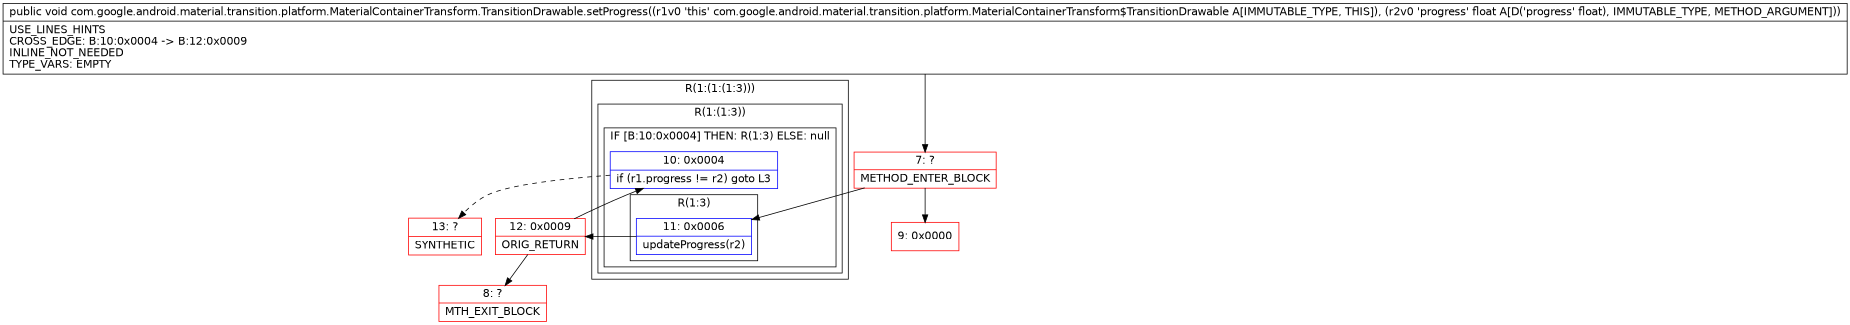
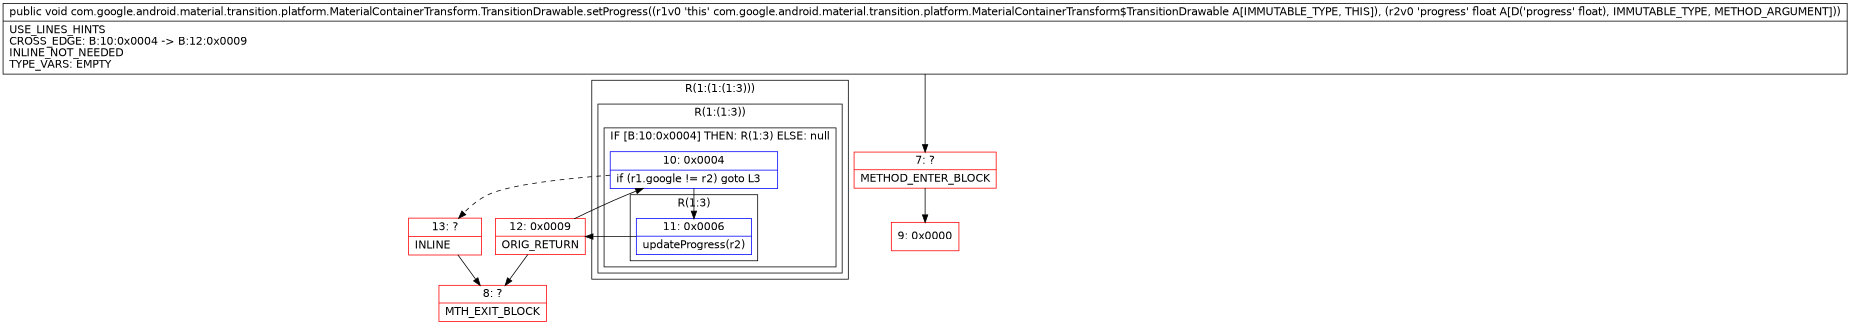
(694, 179) -> (689, 179)
(812, 203) -> (694, 200)
(445, 245) -> (433, 245)
none -> (467, 267)
